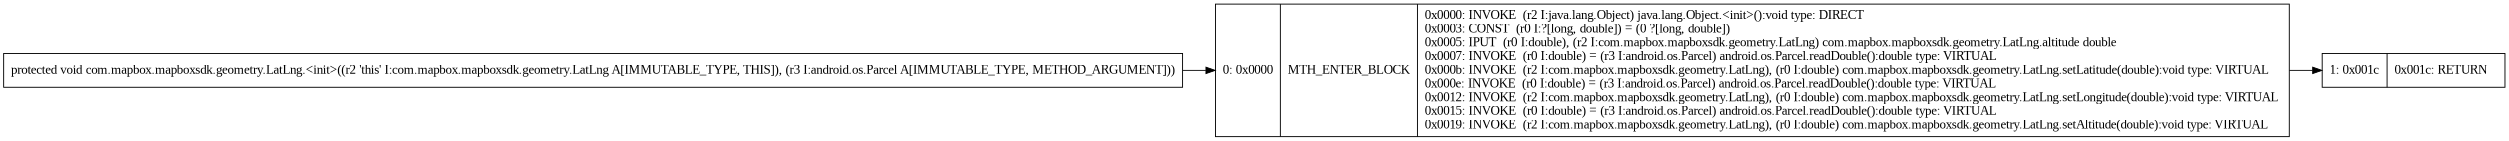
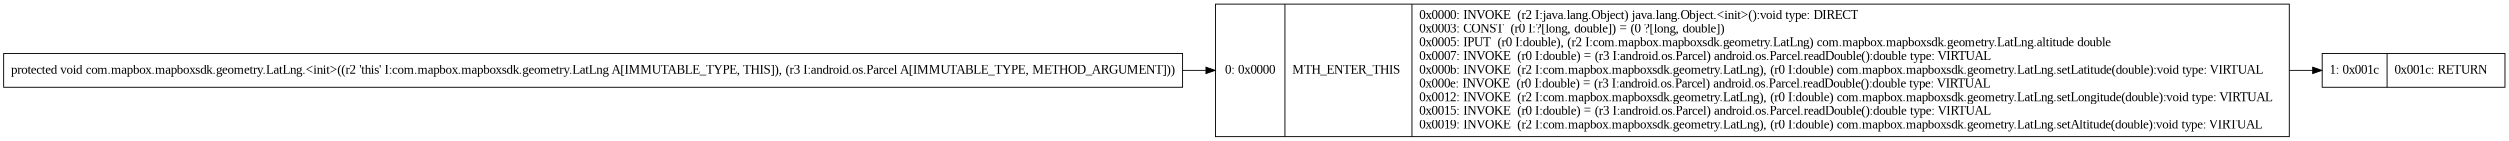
(1349, 70) -> (1346, 70)
